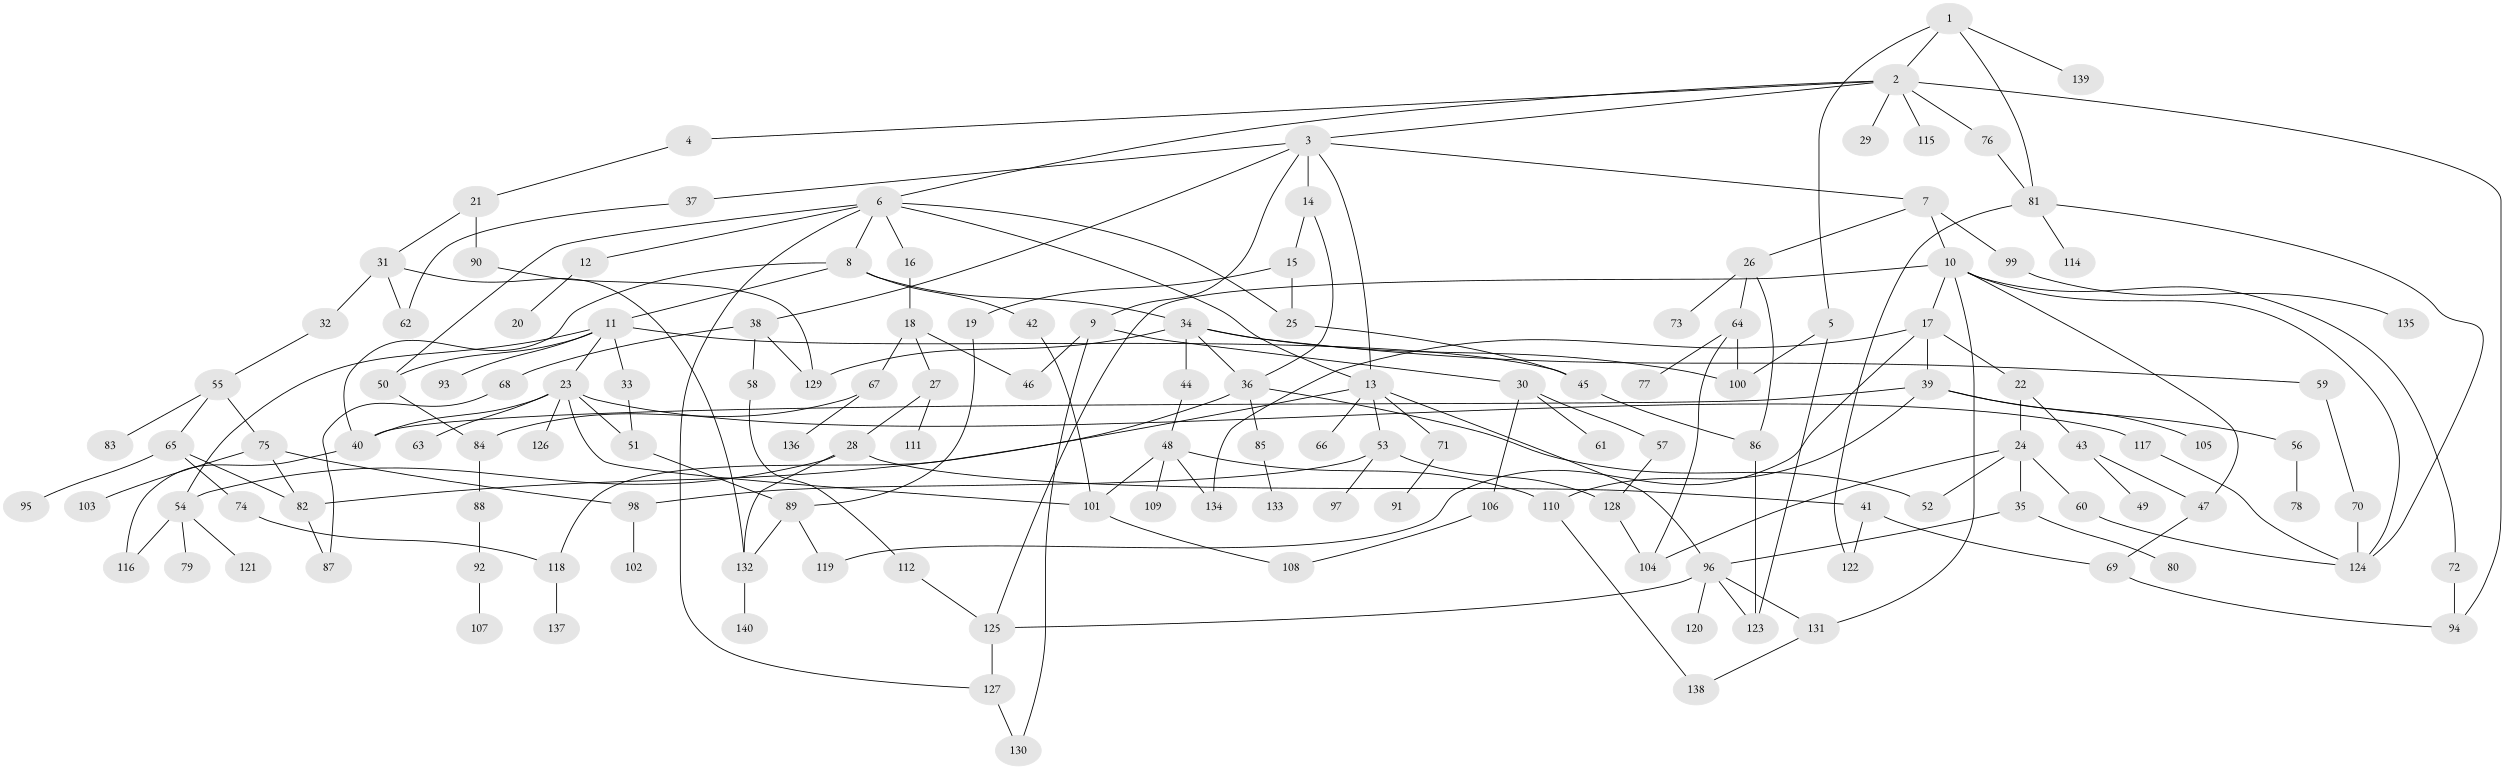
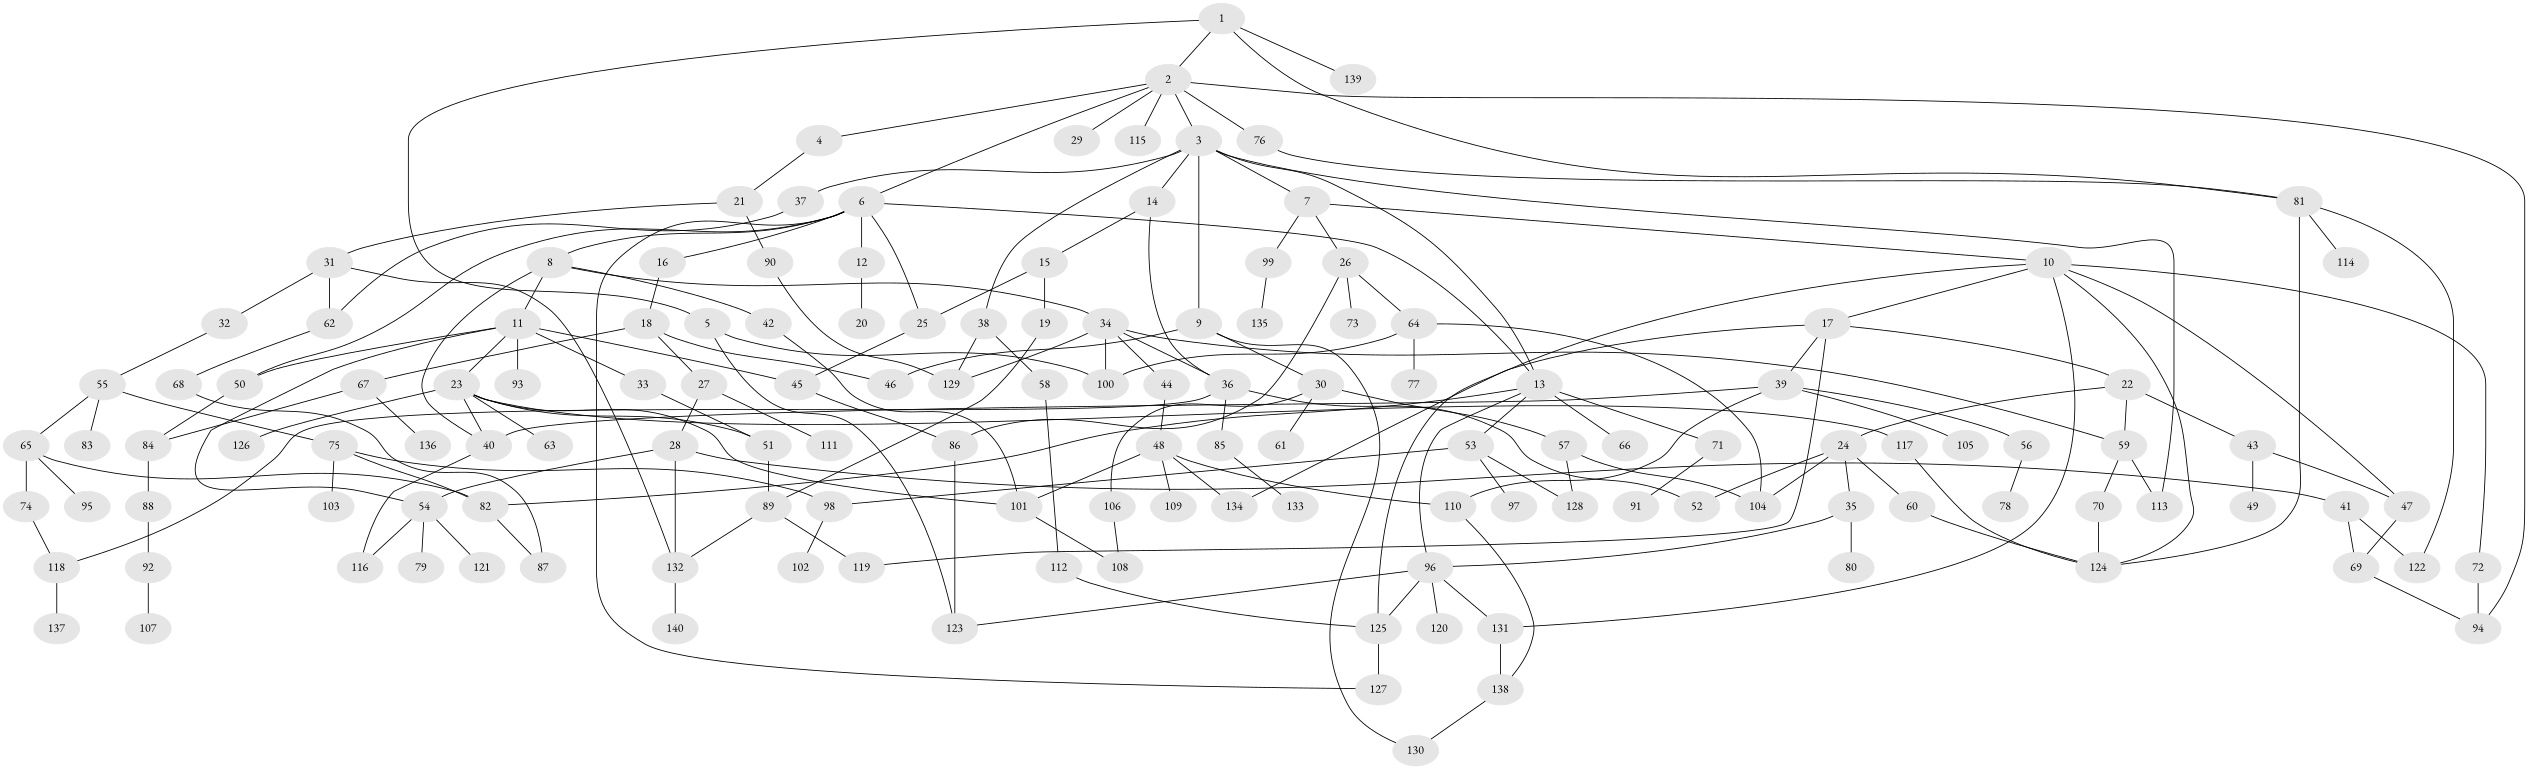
(627, 345) -> (253, 352)
none -> (2126, 415)
none -> (2160, 507)
(1630, 537) -> (1661, 476)
(1005, 720) -> (1458, 720)
